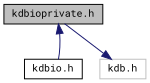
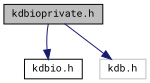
(60, 47) -> (47, 37)
